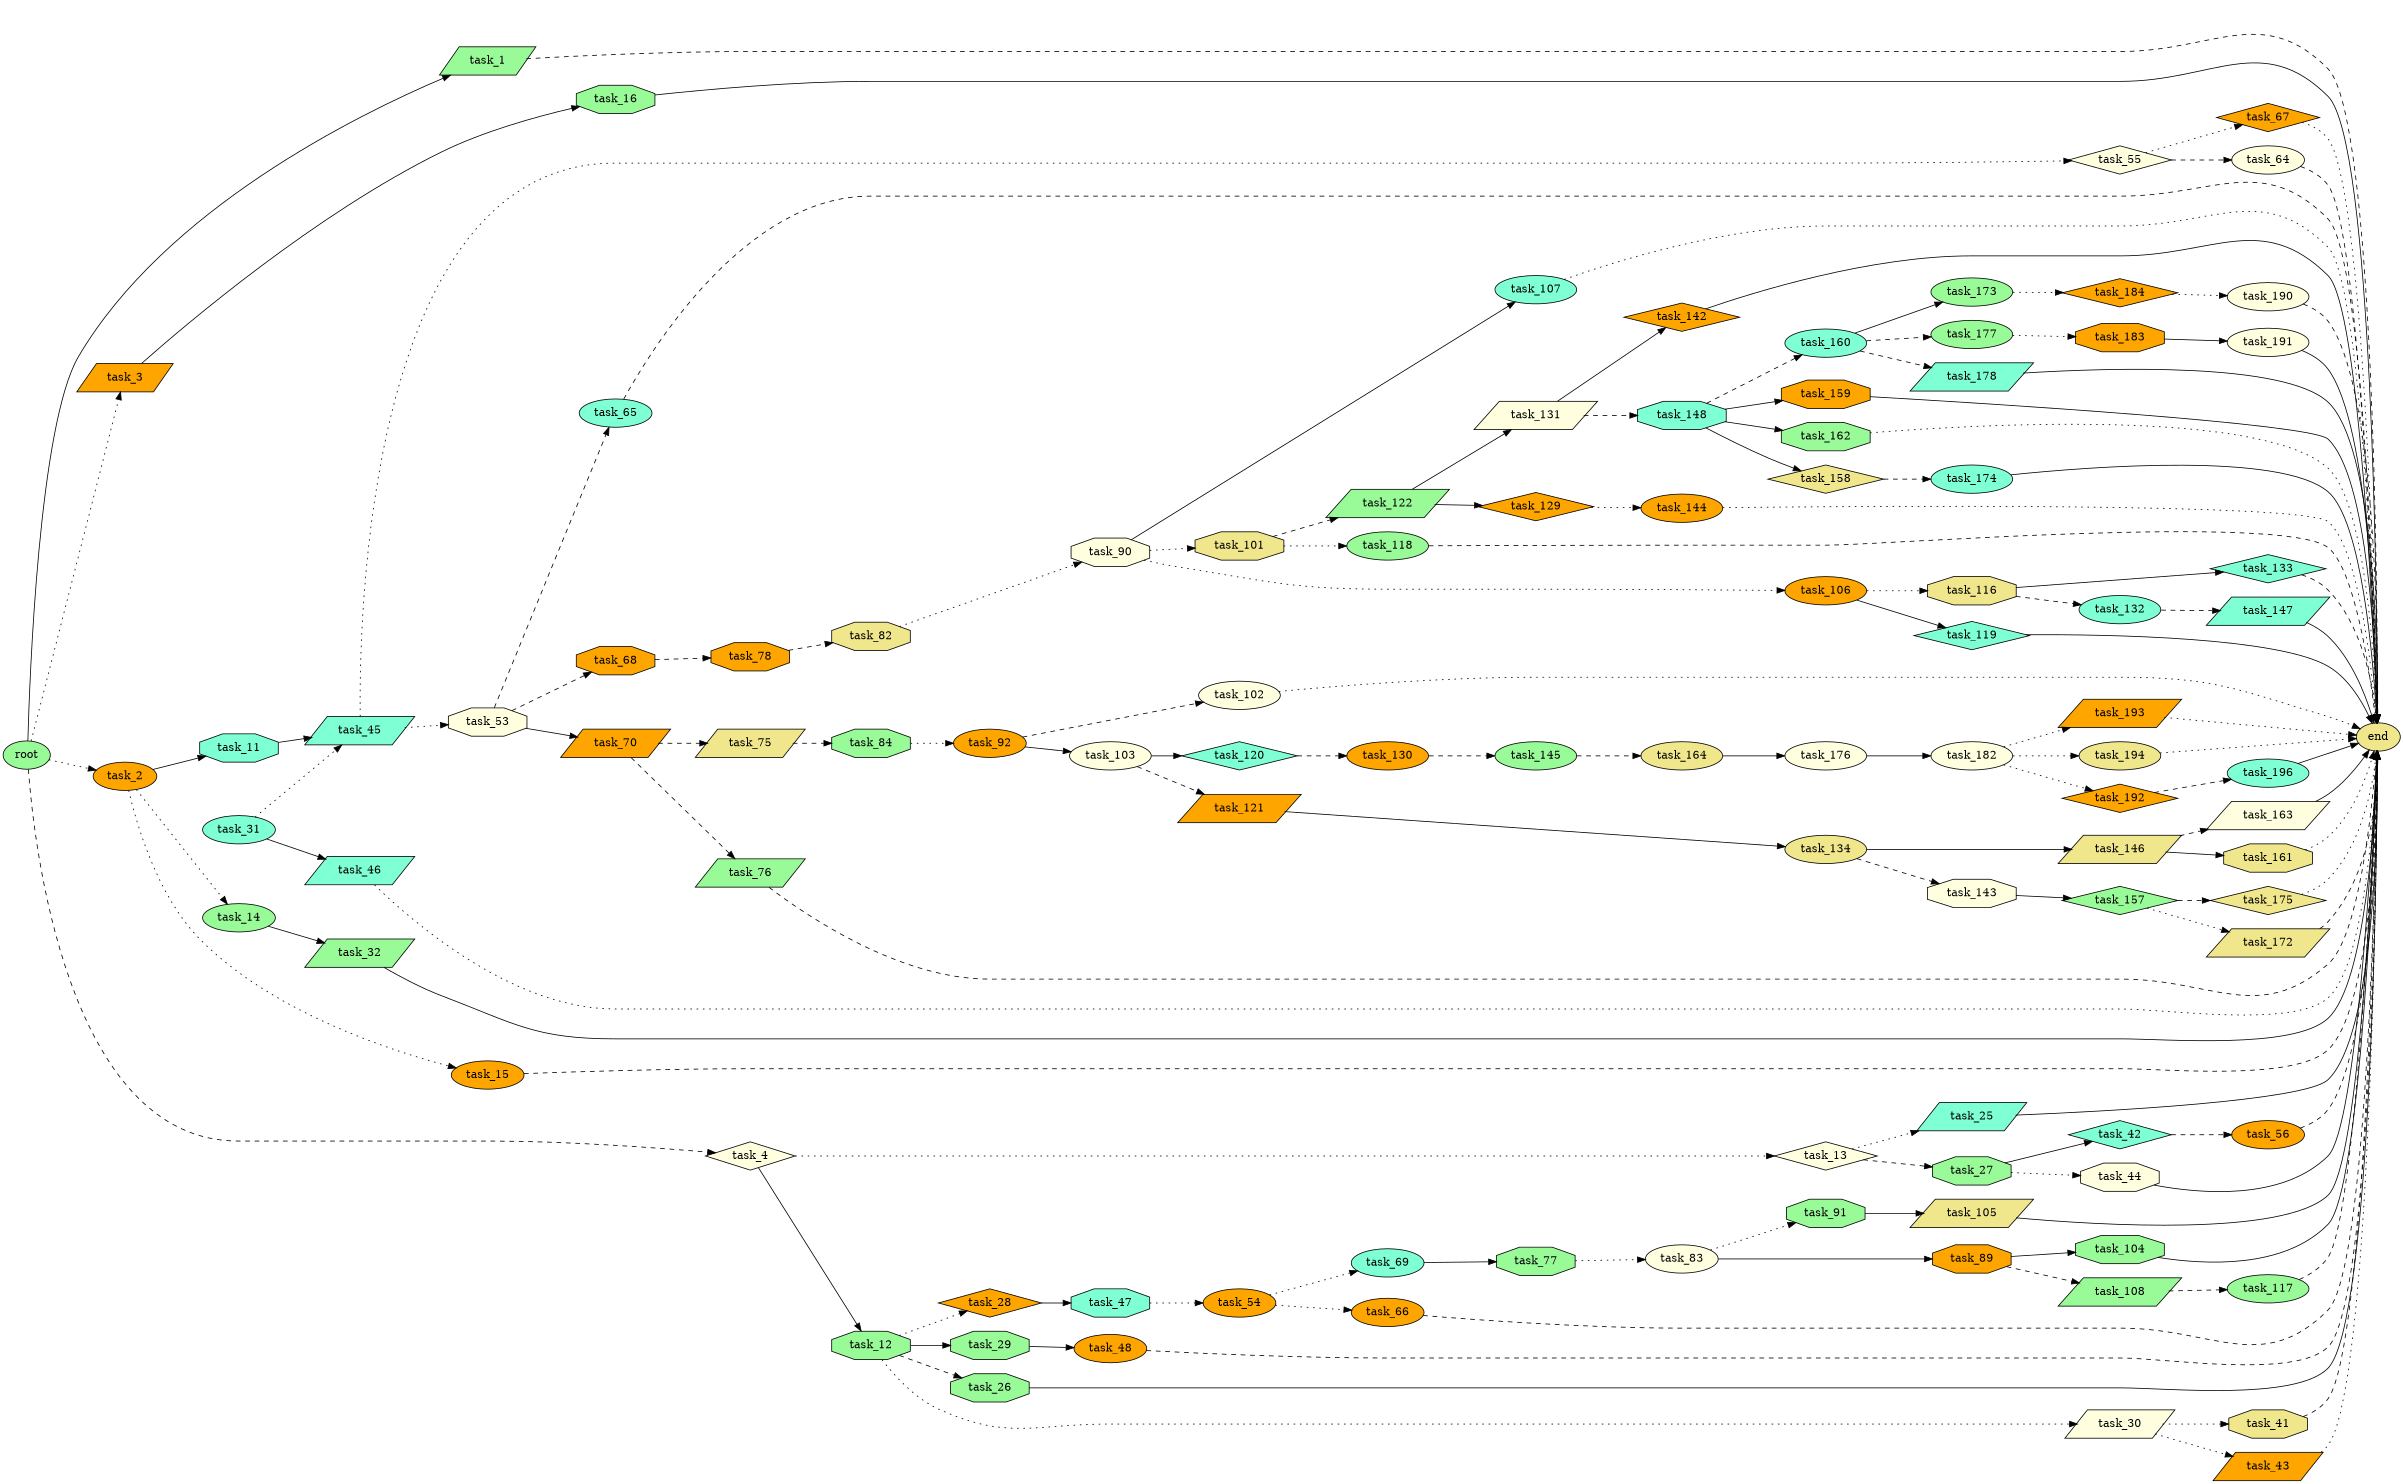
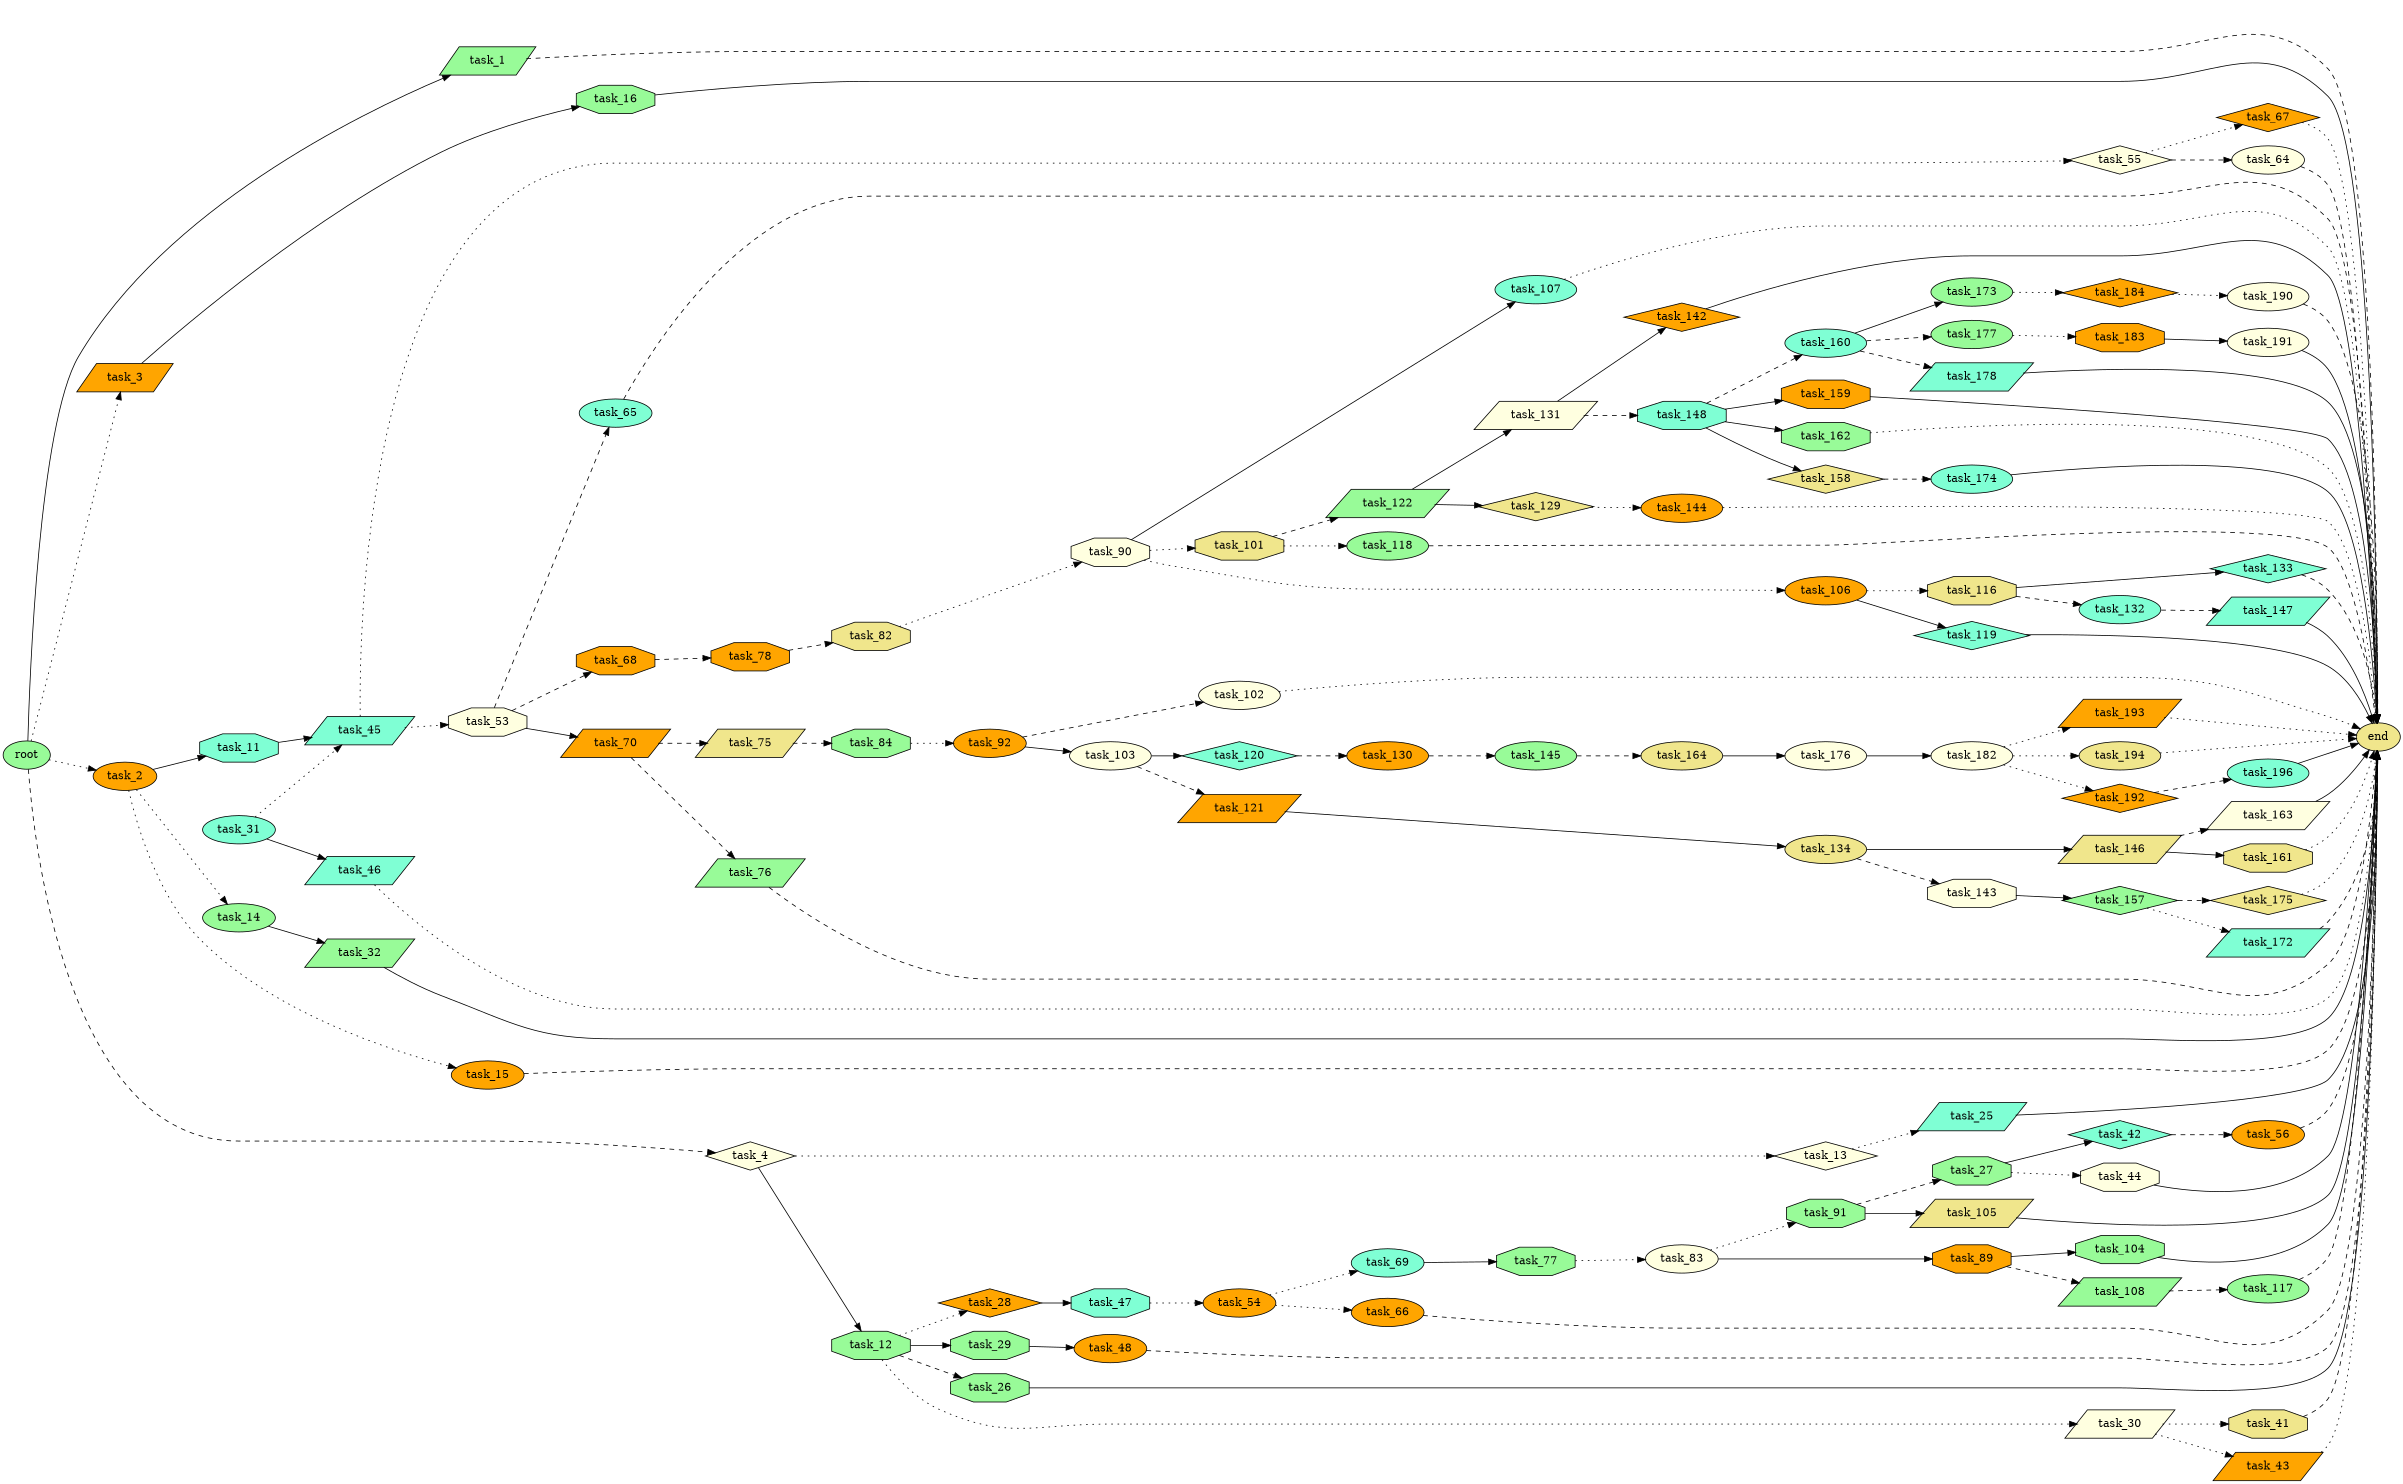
(1536, 507) -> (1536, 507)
(2268, 943) -> (2268, 943)
(1894, 1163) -> (1895, 1193)
